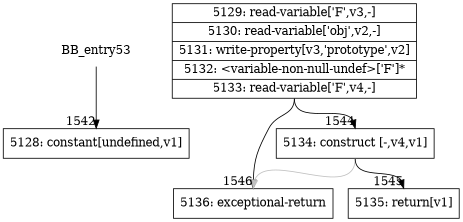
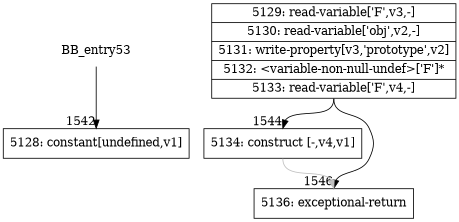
(404, 204) -> none
